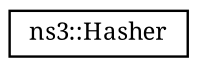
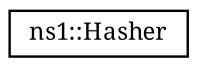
(99, 34) -> (99, 34)
